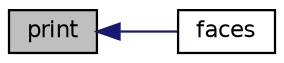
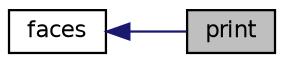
(149, 32) -> (158, 32)
